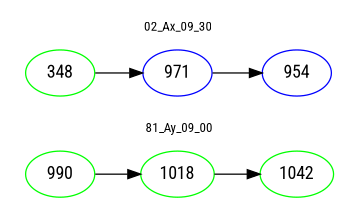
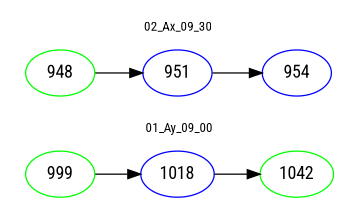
(60, 73) -> (60, 73)
(177, 73) -> (177, 73)
(180, 129) -> (180, 129)
(60, 174) -> (60, 174)
(177, 174) -> (177, 174)
